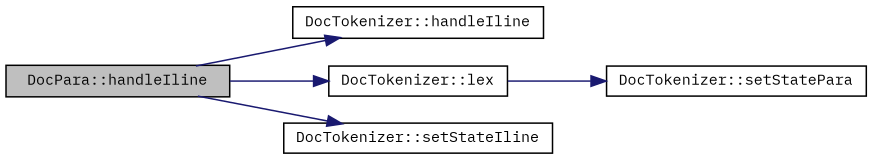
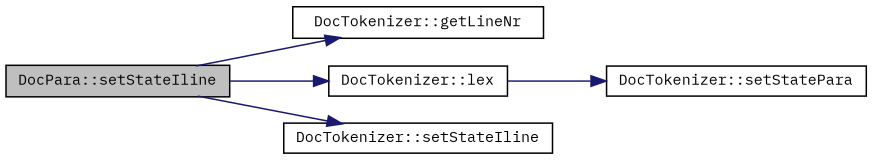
(418, 23) -> (418, 23)
(118, 81) -> (118, 81)
